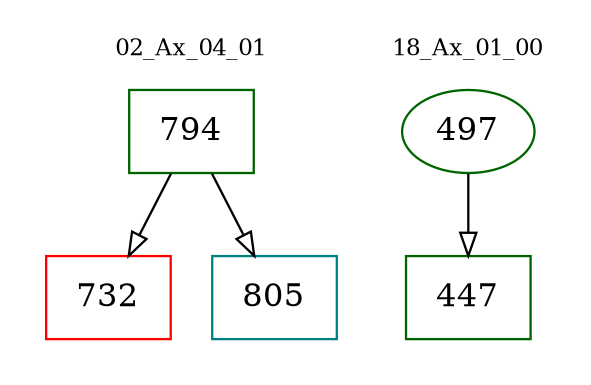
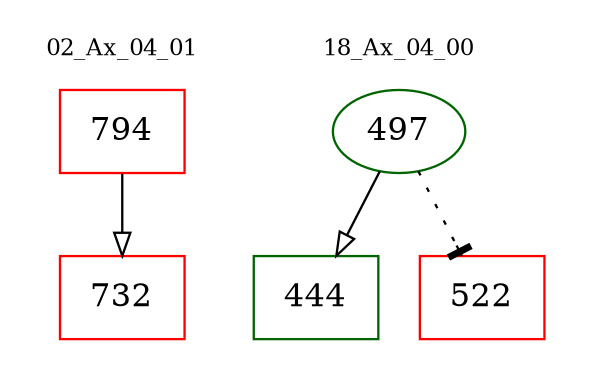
(468, 50) -> (399, 50)
(191, 131) -> (122, 131)
(275, 298) -> none
(468, 298) -> (316, 298)
none -> (482, 298)
